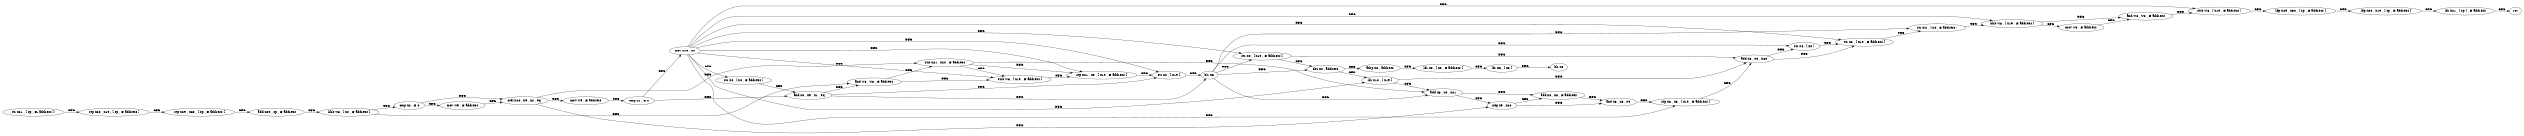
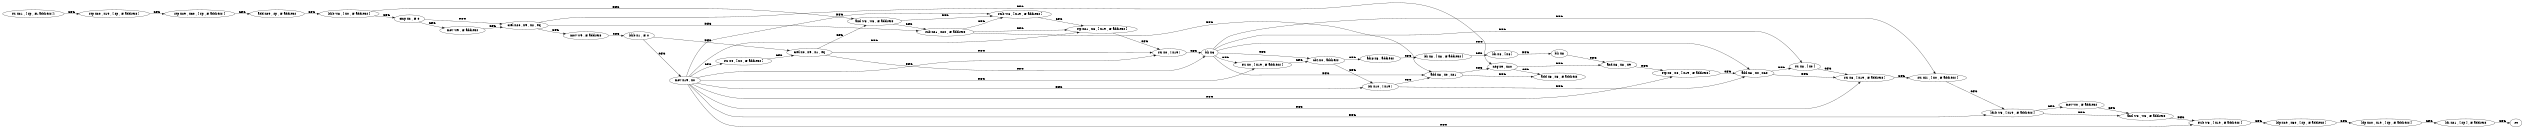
(1512, 56) -> (1471, 43)
(1262, 69) -> (1262, 52)
(809, 95) -> (809, 52)
(1590, 99) -> (1585, 58)
(639, 101) -> (639, 36)
